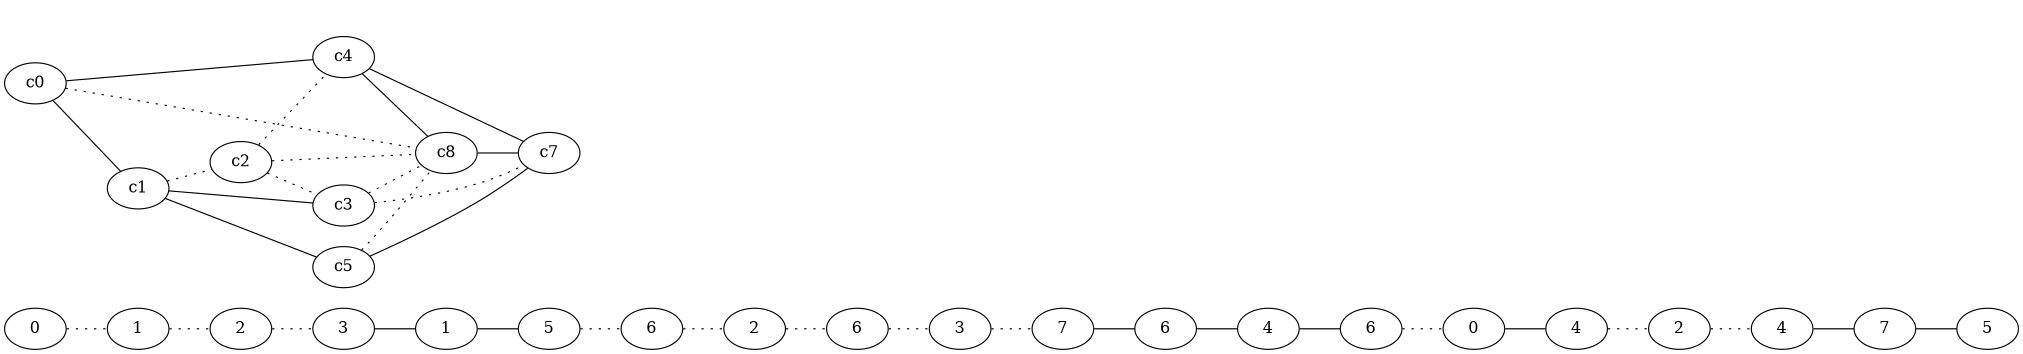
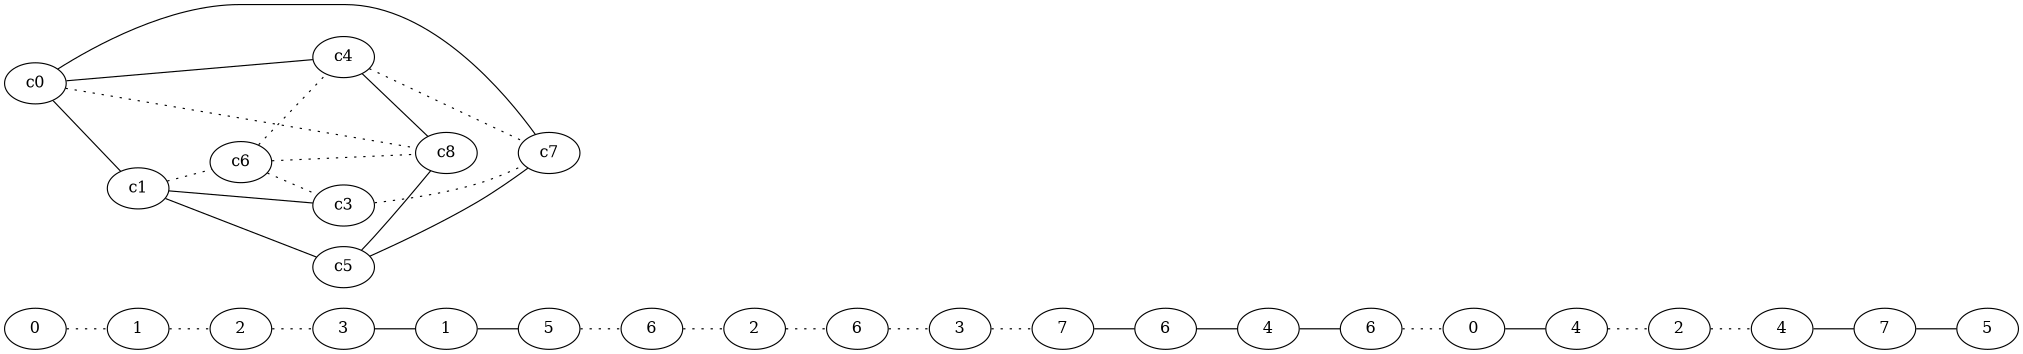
(446, 105) -> (446, 105)
(498, 153) -> (314, 5)
(241, 162) -> (241, 162)
(395, 179) -> none
(397, 211) -> (397, 211)
